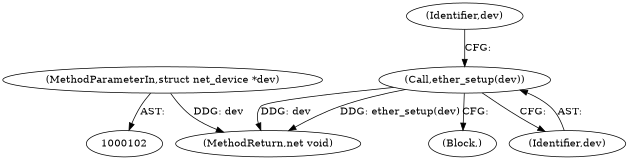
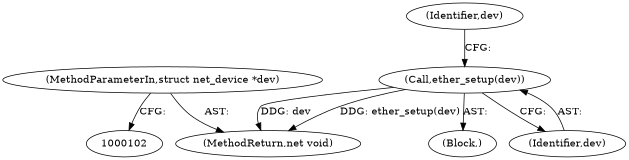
(155, 112) -> (155, 112)
(219, 112) -> (219, 112)
(477, 112) -> (477, 112)
